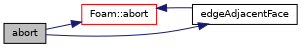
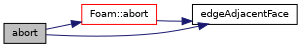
(179, 8) -> (169, 21)
